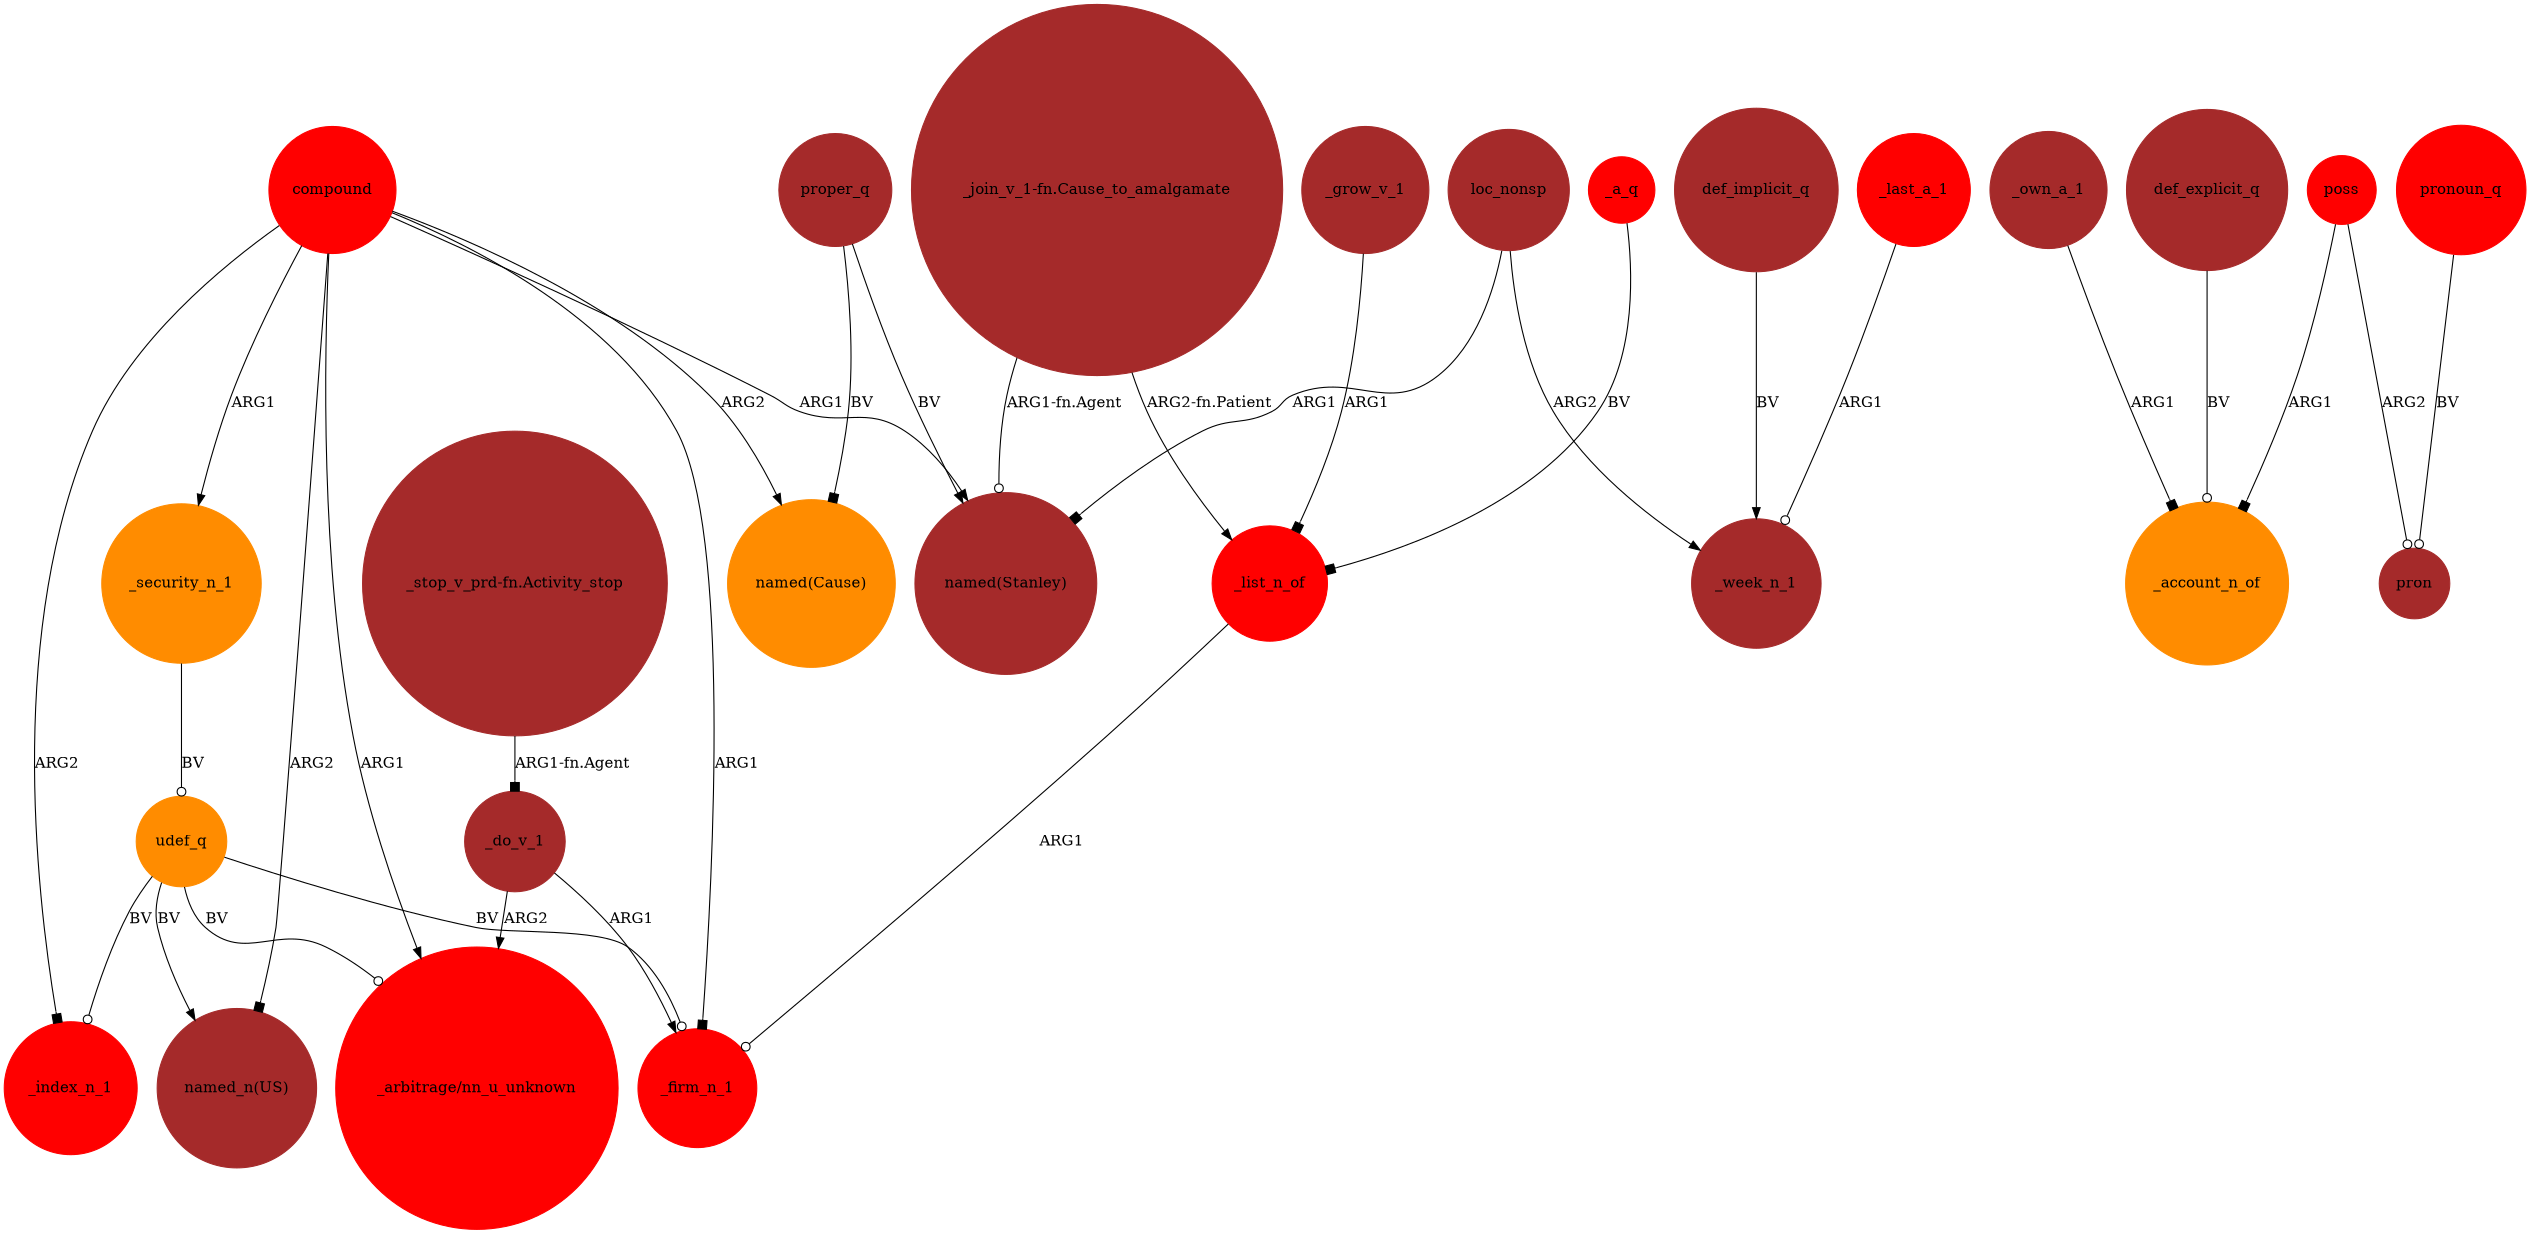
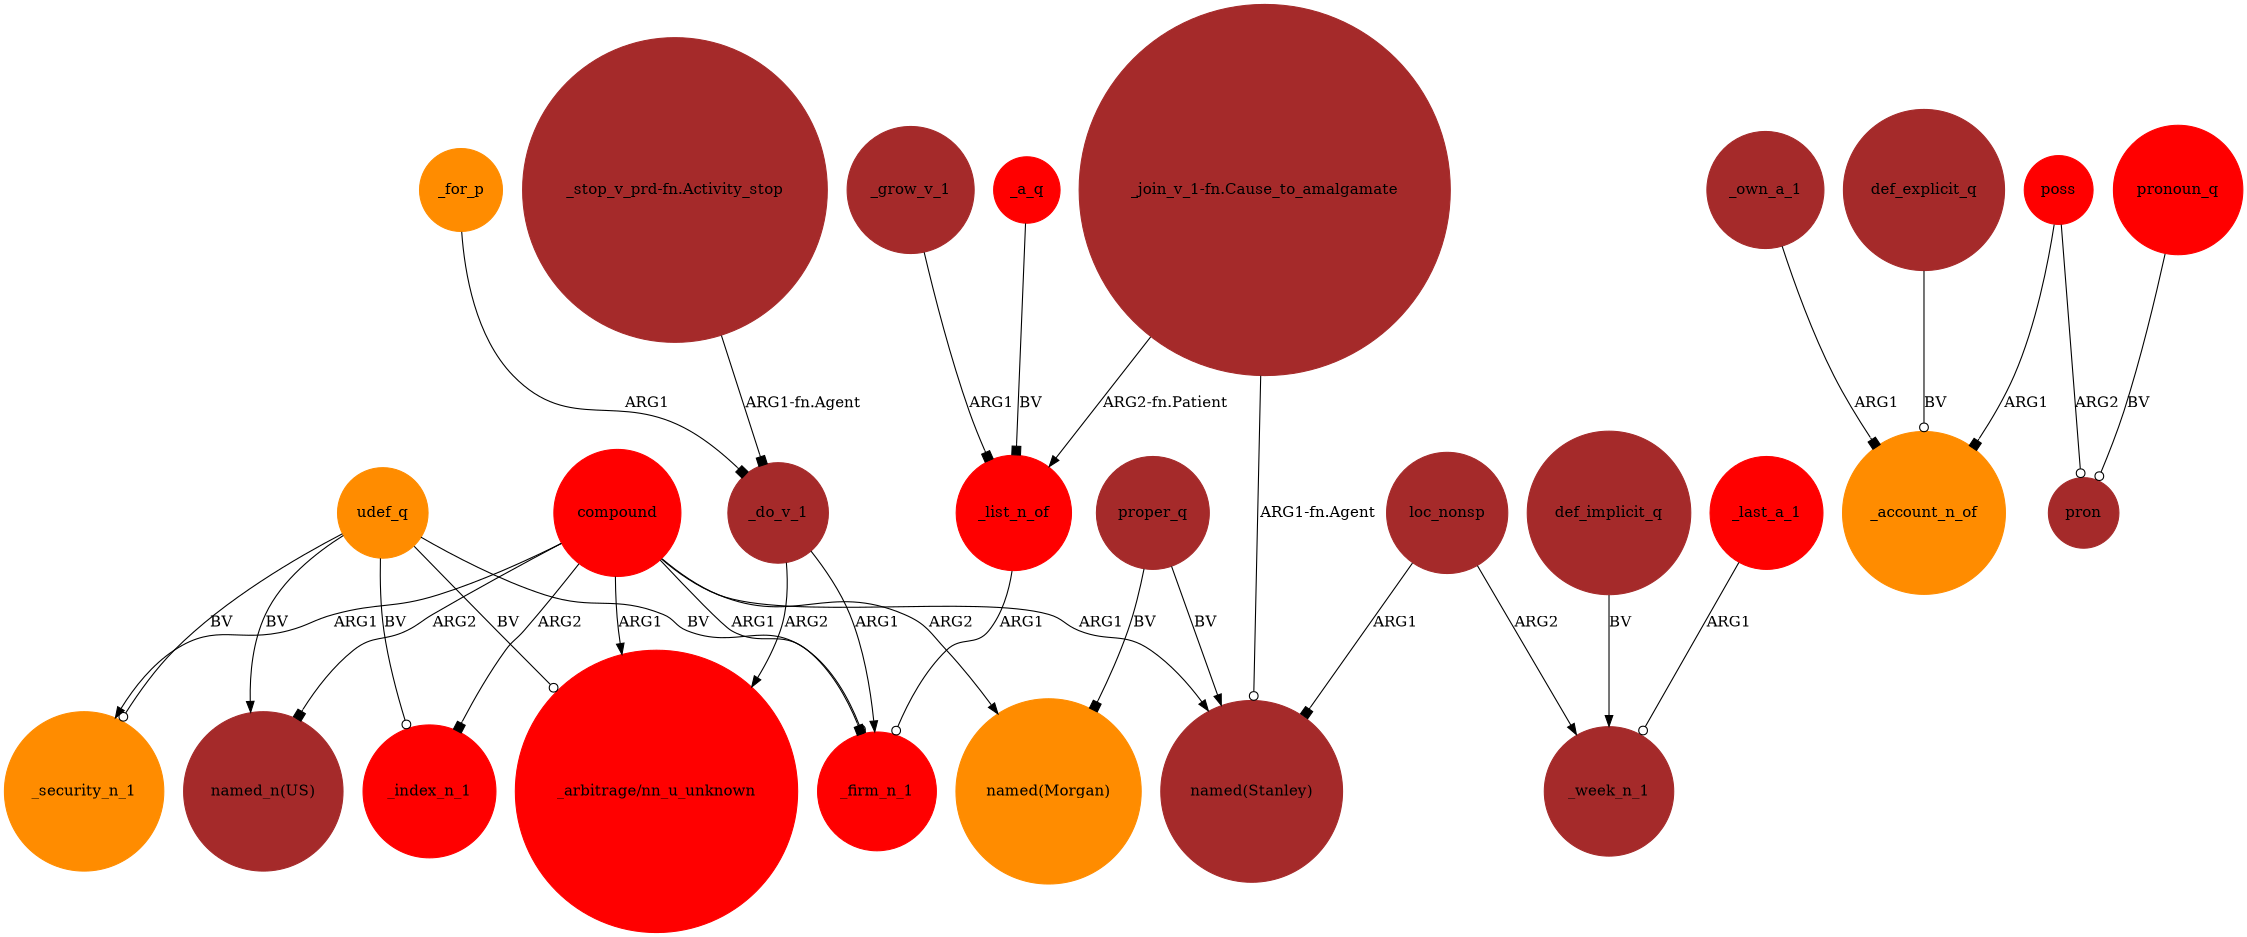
none -> (461, 190)
(811, 584) -> (1049, 791)
(181, 725) -> (222, 609)
